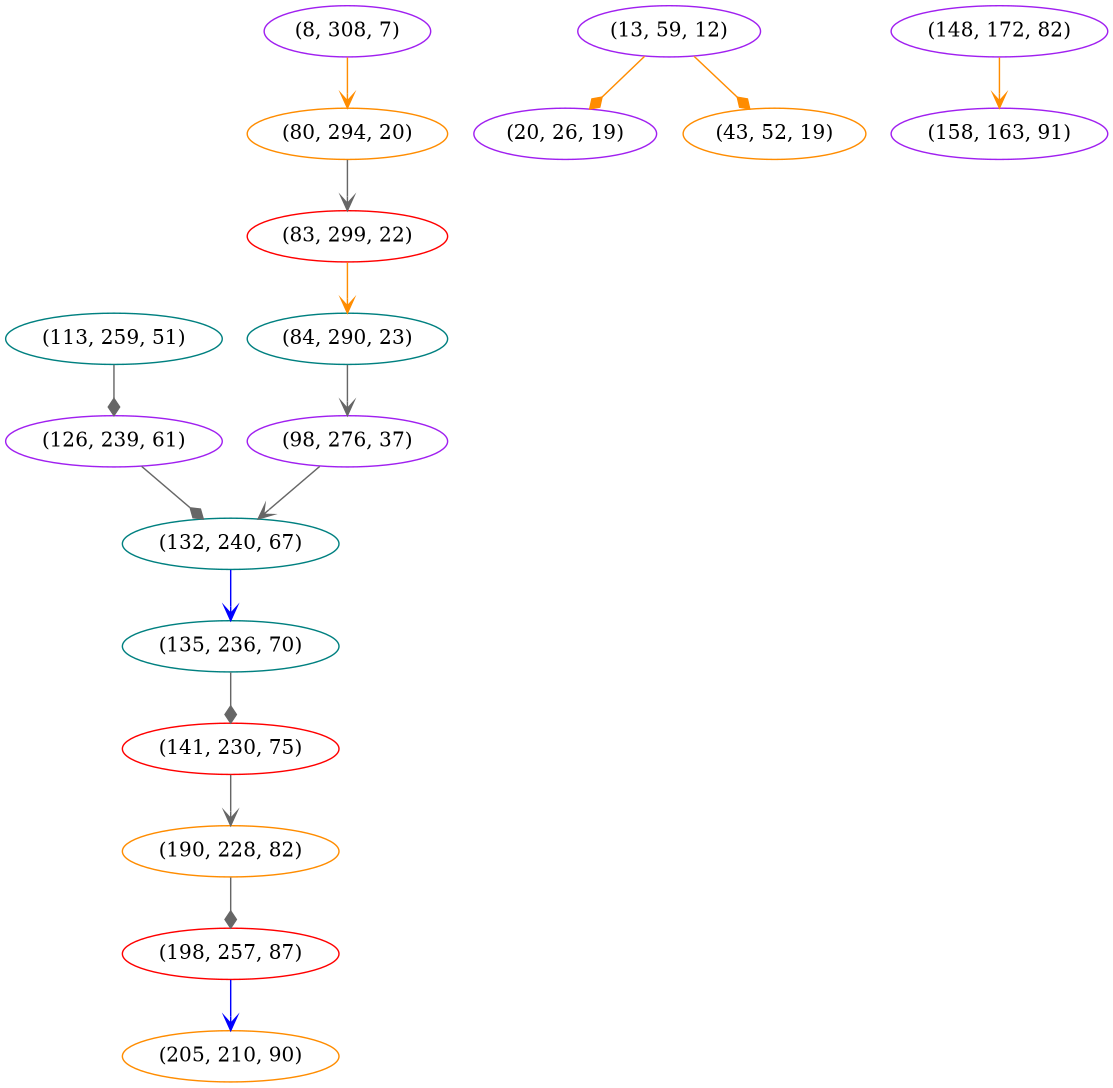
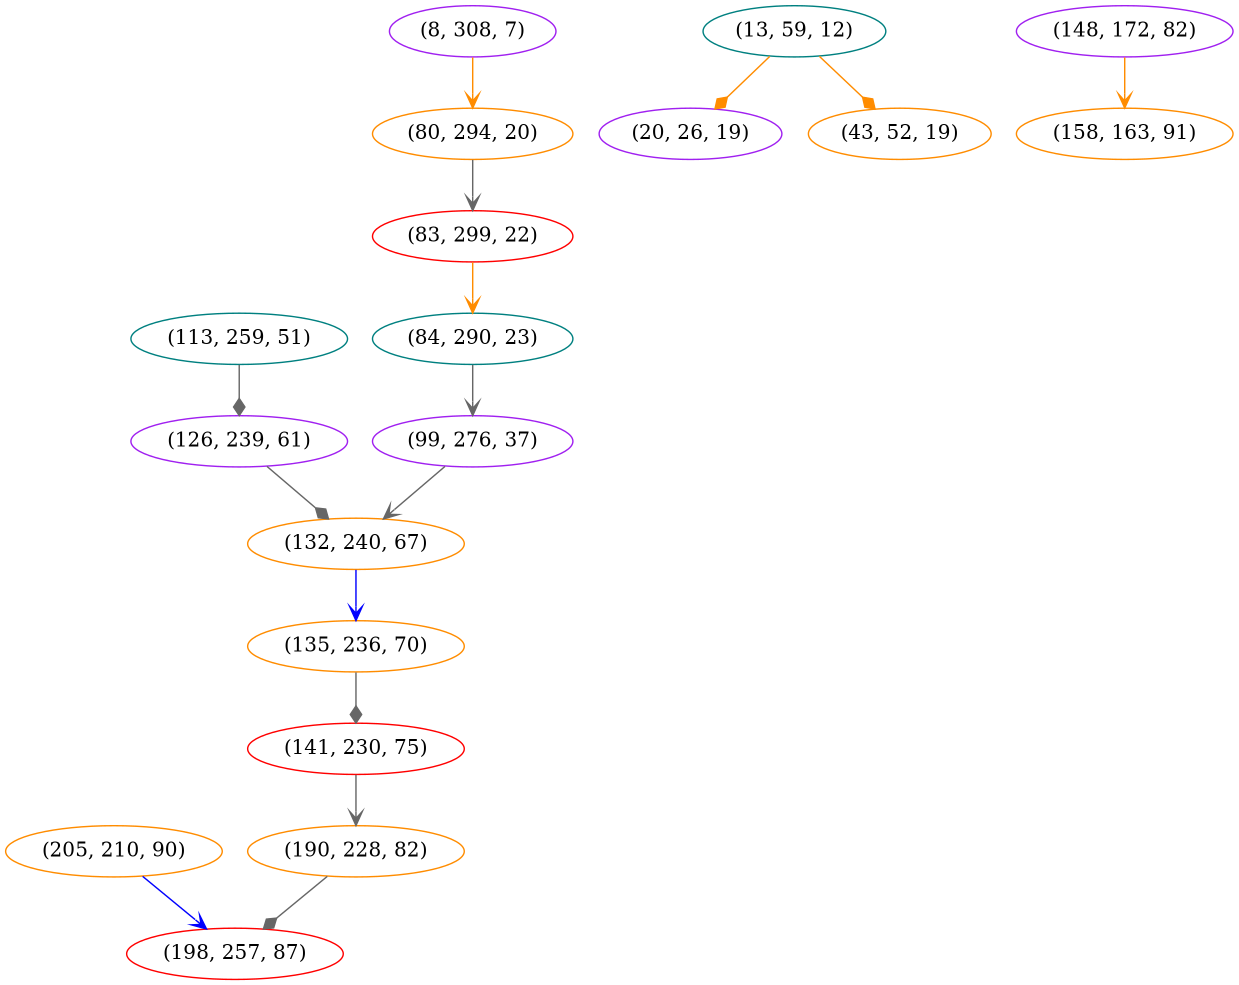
(669, 31) -> (794, 31)
(999, 134) -> (1125, 134)
(347, 441) -> (473, 441)
(231, 544) -> (356, 544)
(231, 646) -> (356, 646)
(231, 998) -> (169, 898)
